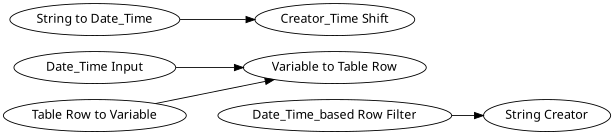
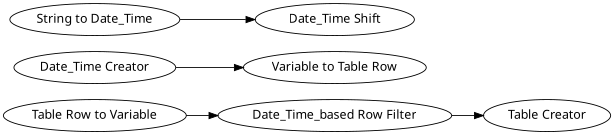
(335, 20) -> (335, 20)
(95, 68) -> (95, 68)
(210, 92) -> (198, 116)
(547, 116) -> (547, 116)
